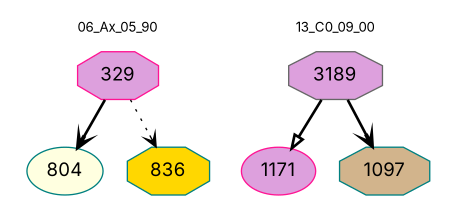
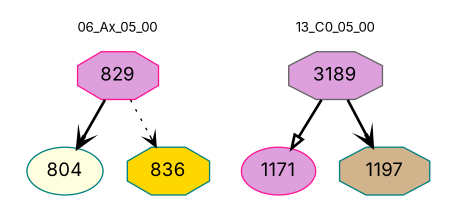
(118, 29) -> (118, 29)
(336, 29) -> (336, 29)
(118, 76) -> (118, 76)
(385, 171) -> (385, 171)
